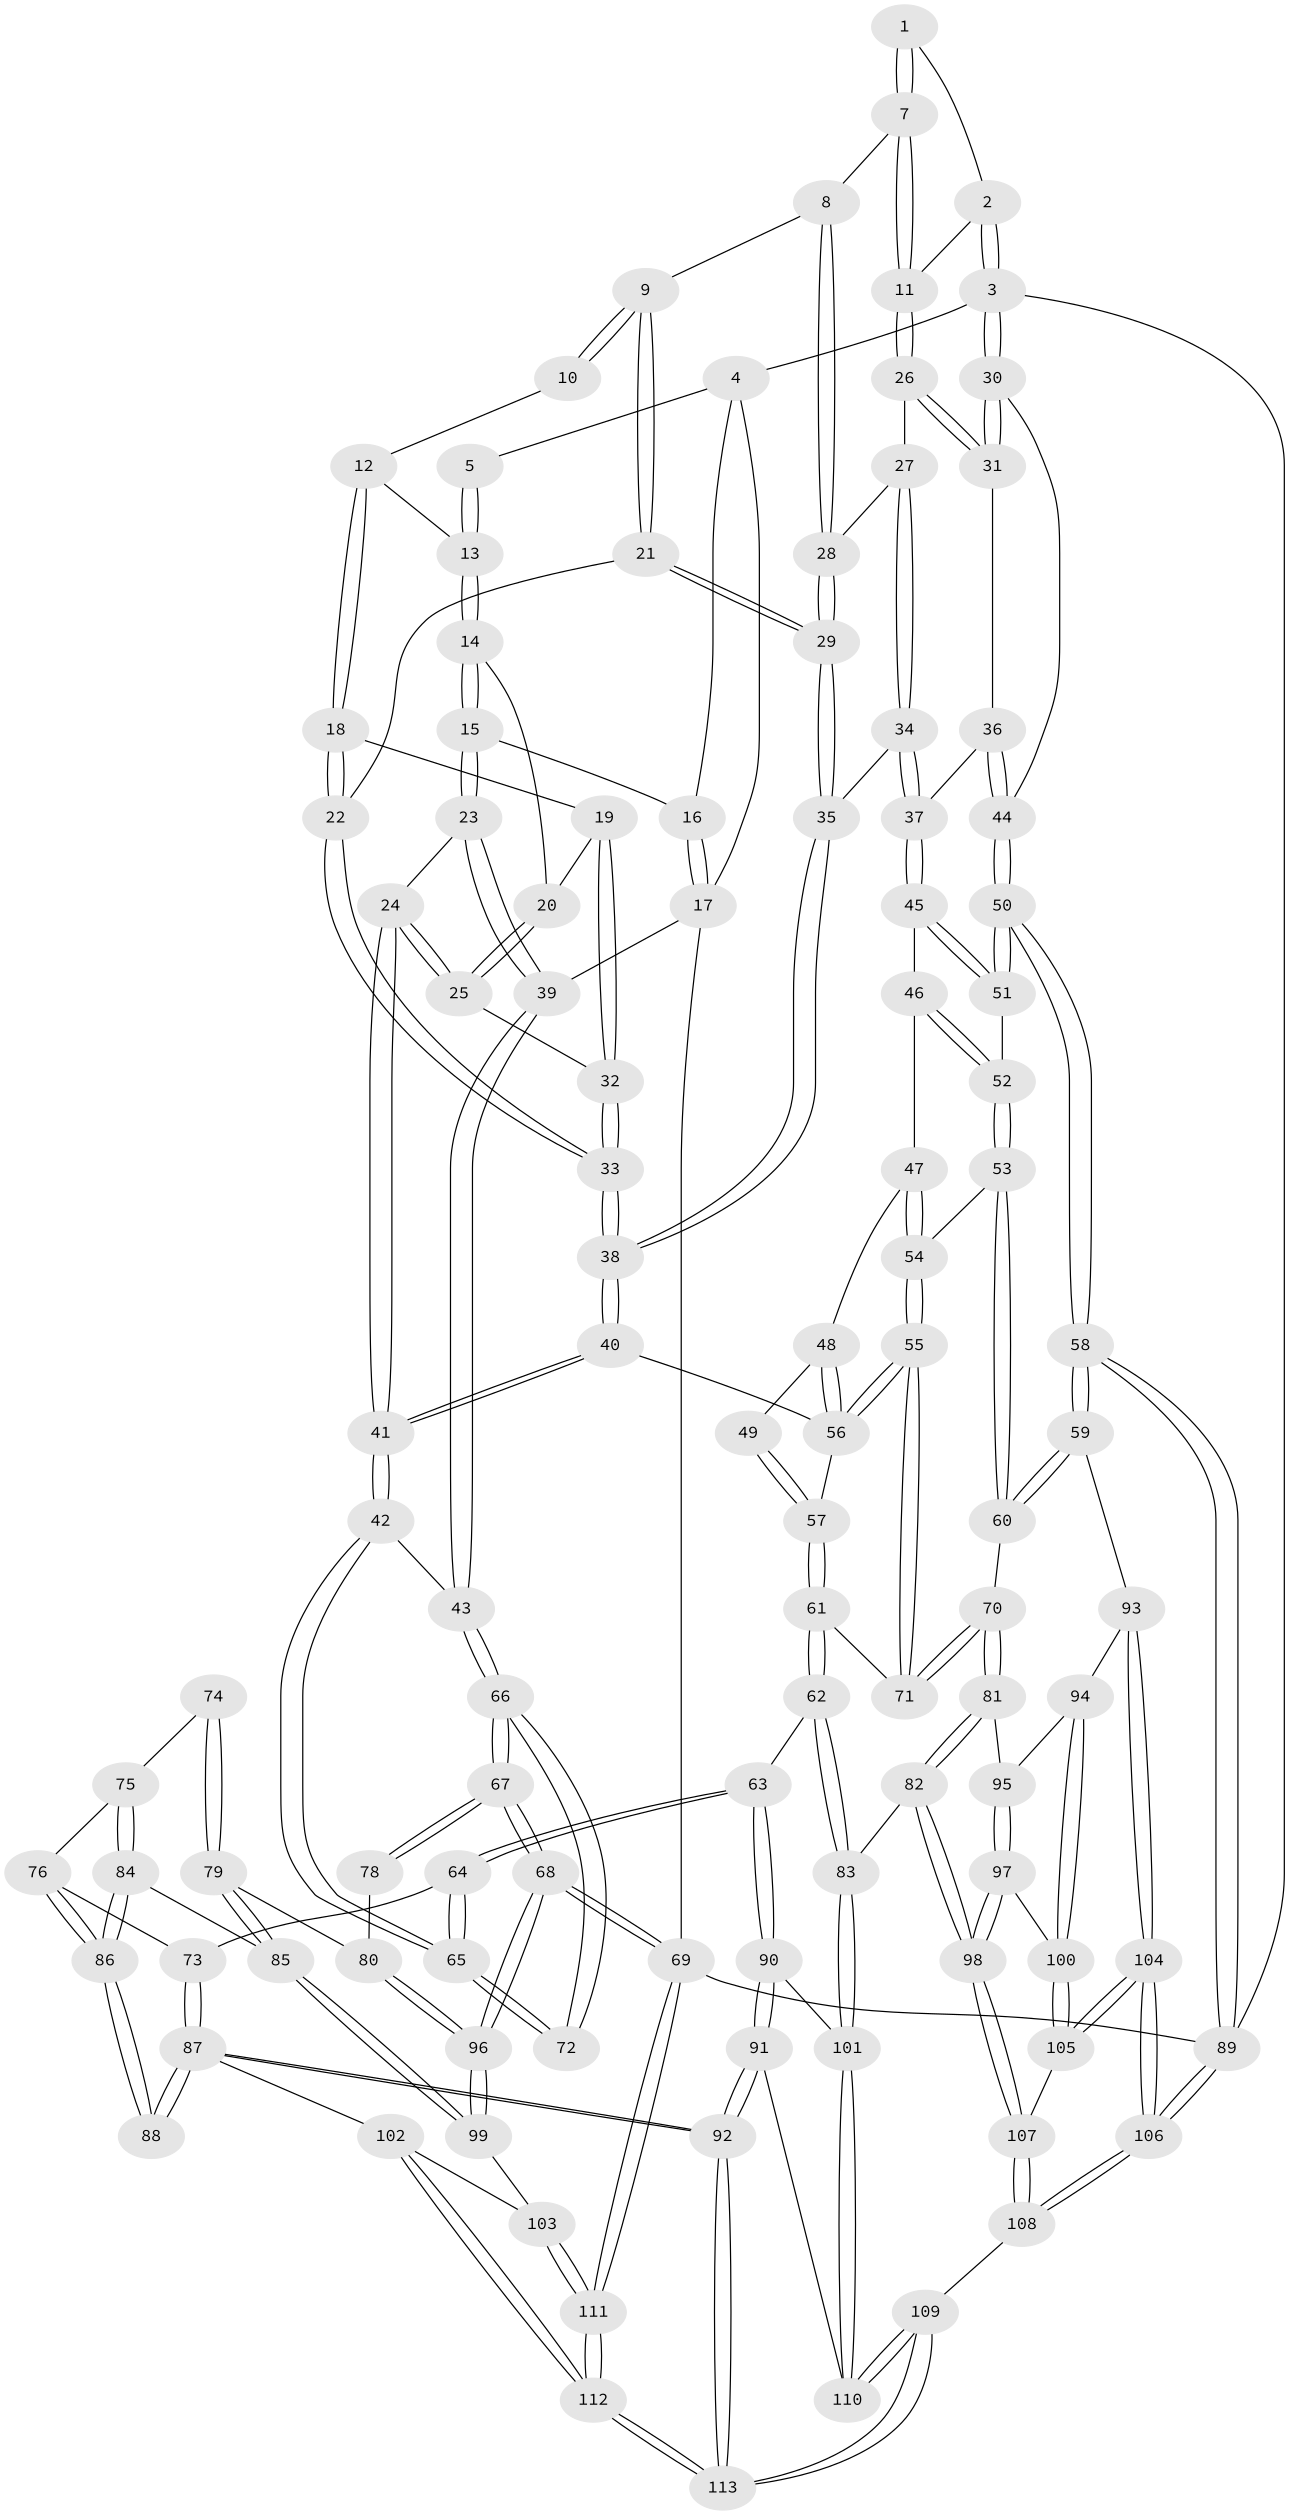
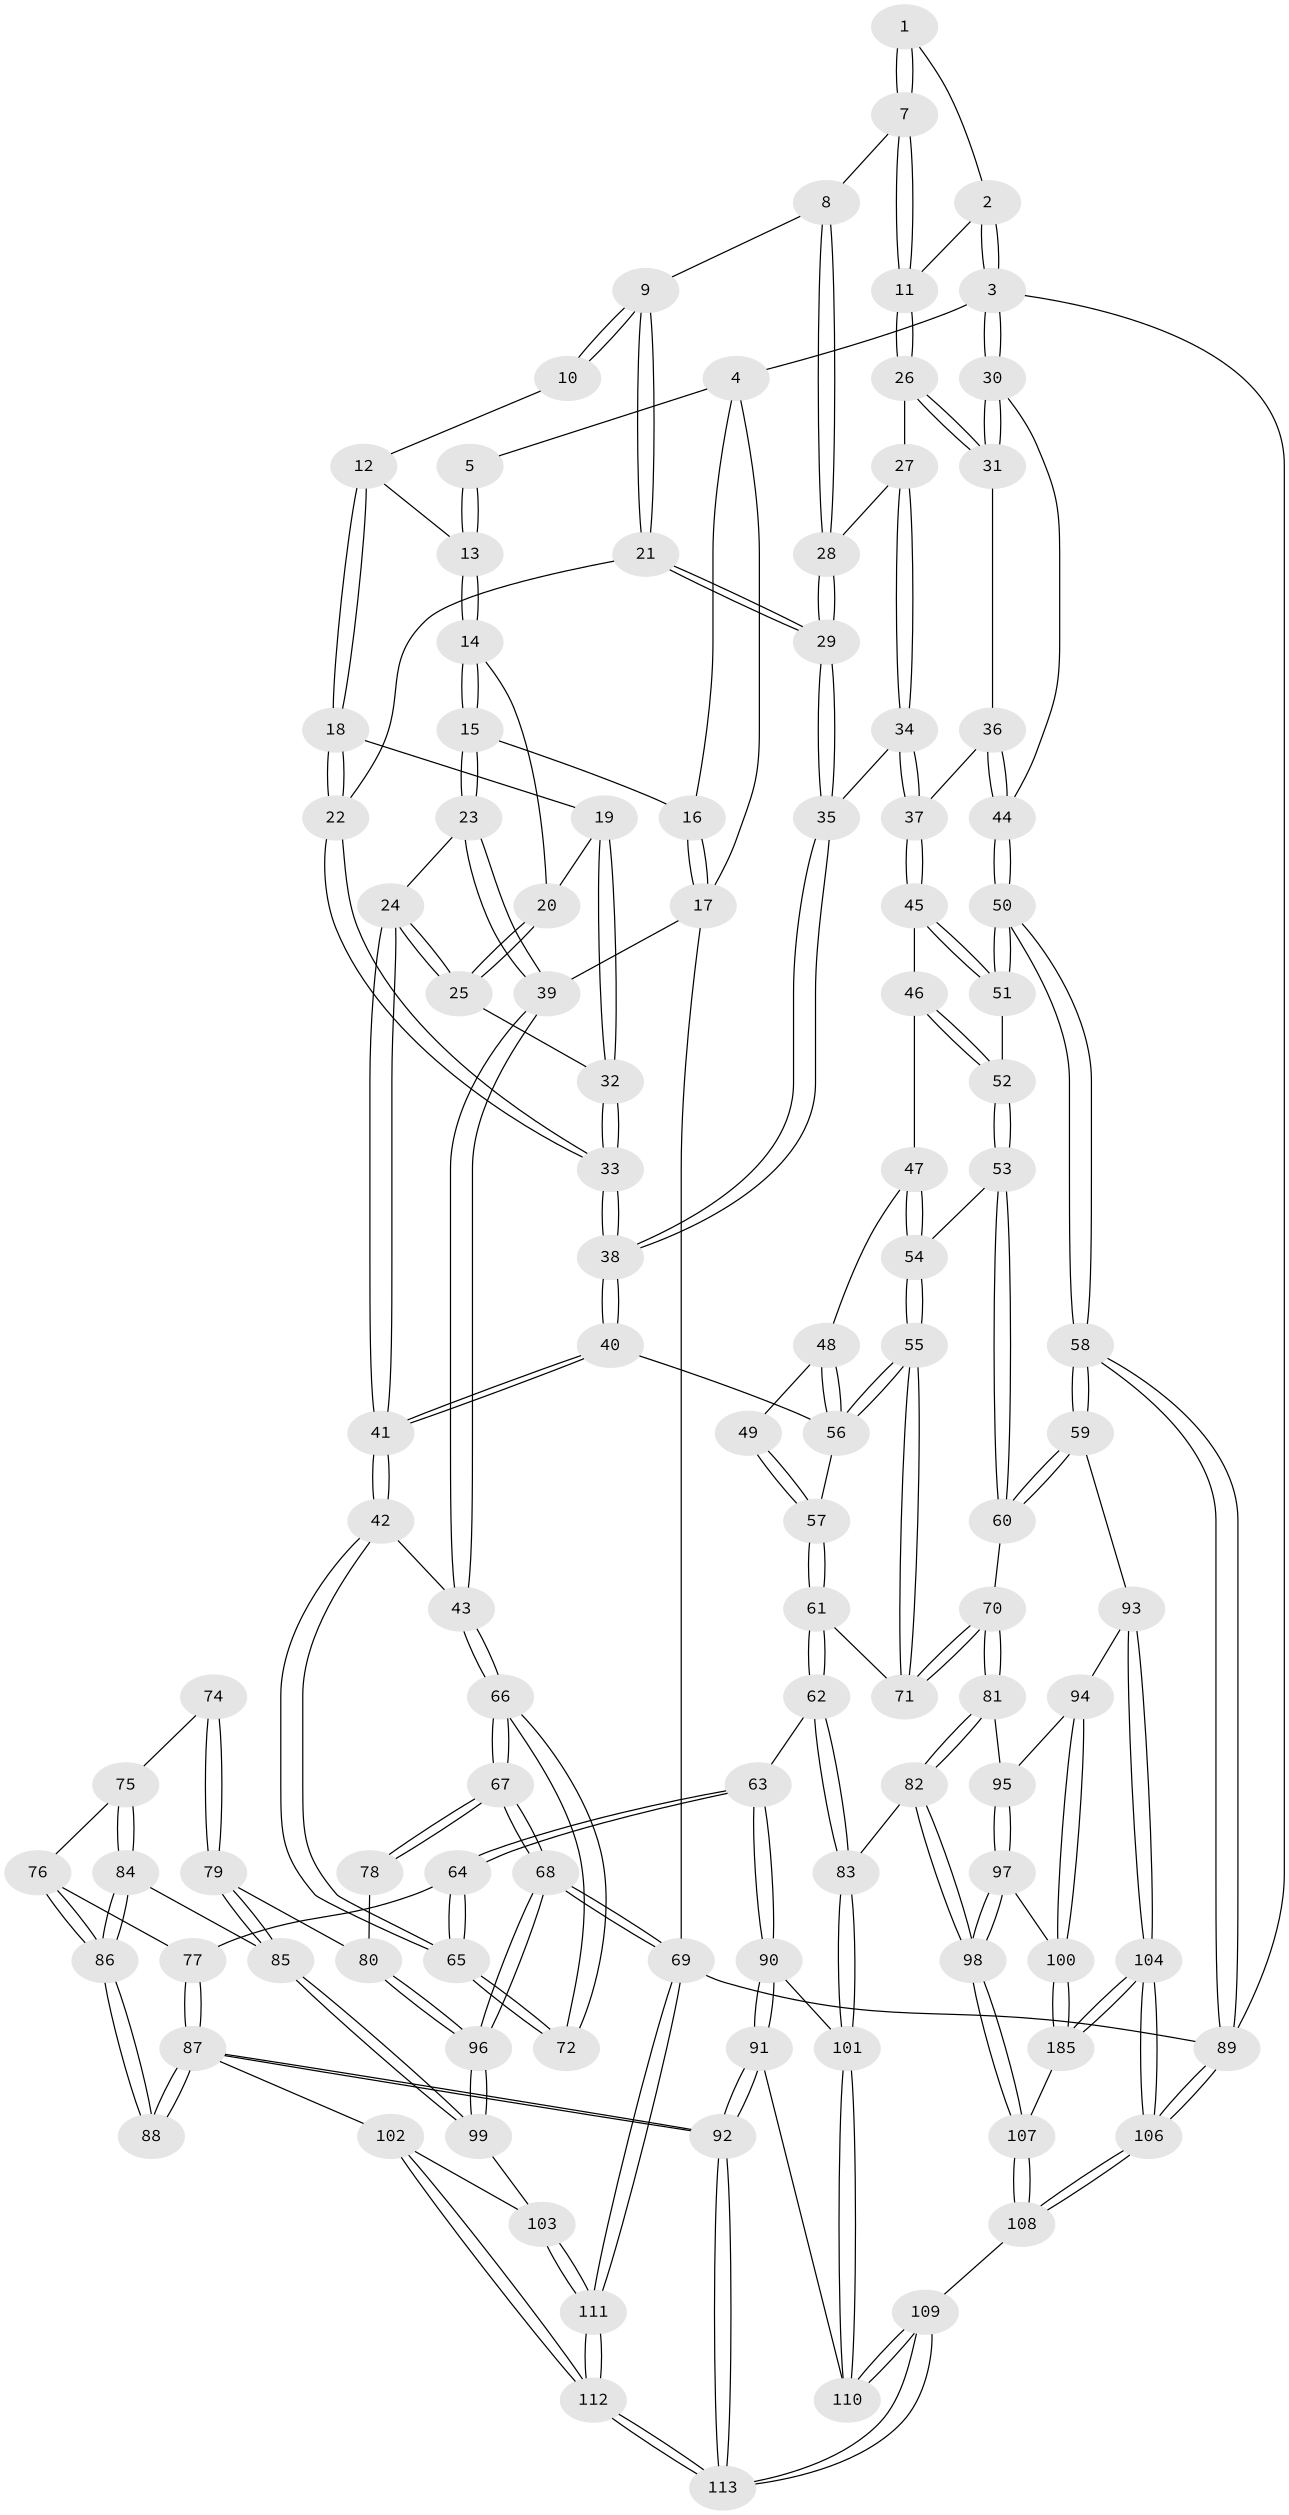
(193, 1961) -> (193, 1961)
(1061, 2049) -> (1061, 2049)
